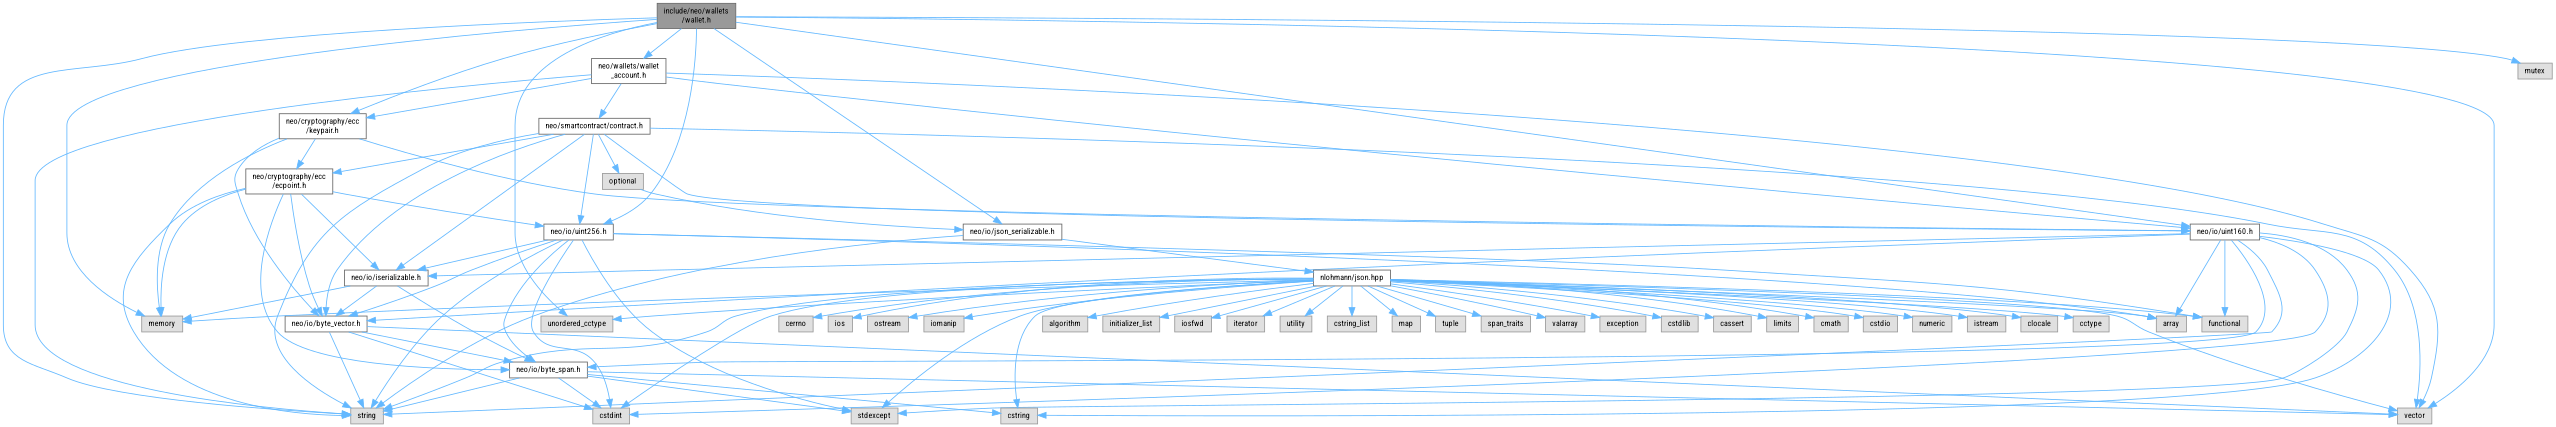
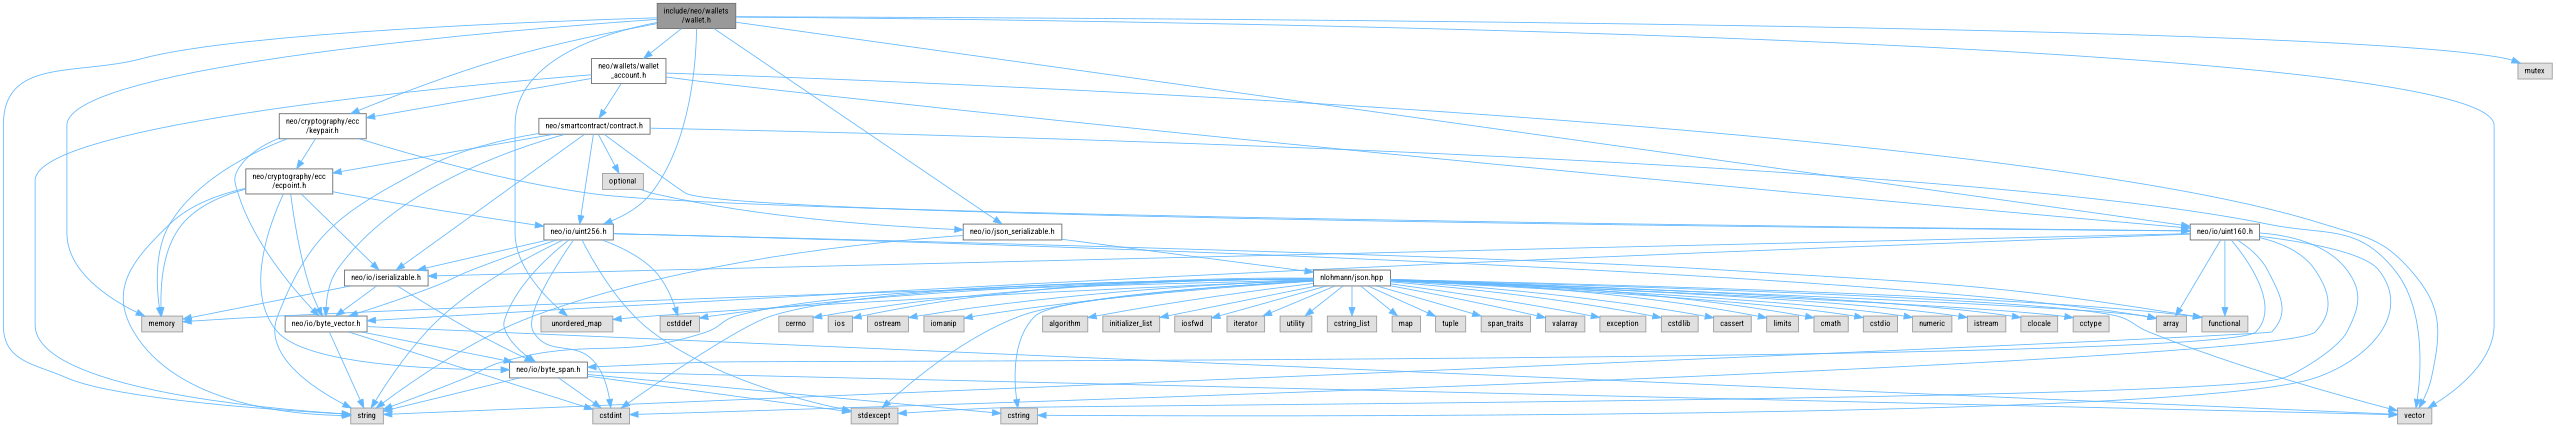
(577, 324) -> (577, 324)
none -> (680, 324)
